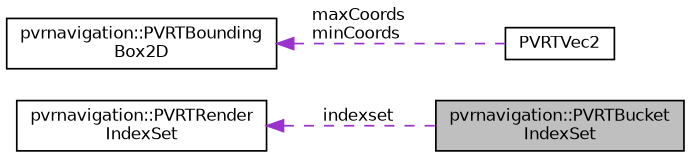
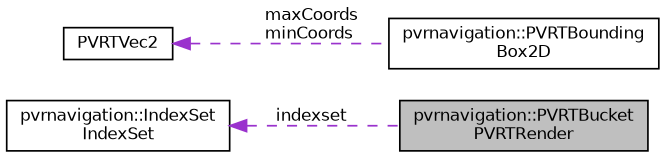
(399, 44) -> (289, 44)
(142, 126) -> (118, 126)
(560, 126) -> (524, 126)
